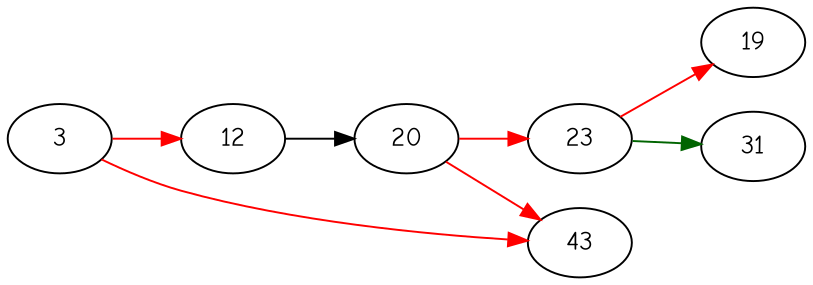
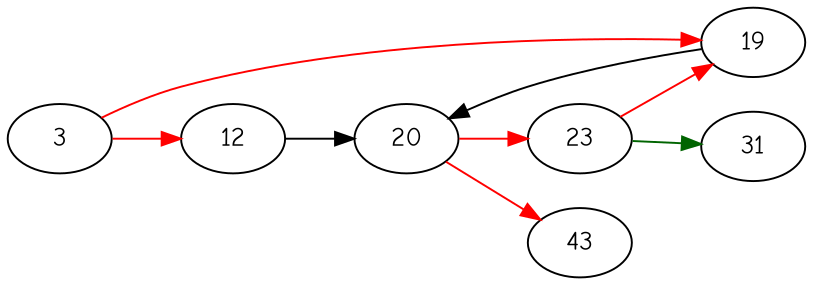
none -> (582, 72)
(301, 216) -> (387, 51)
